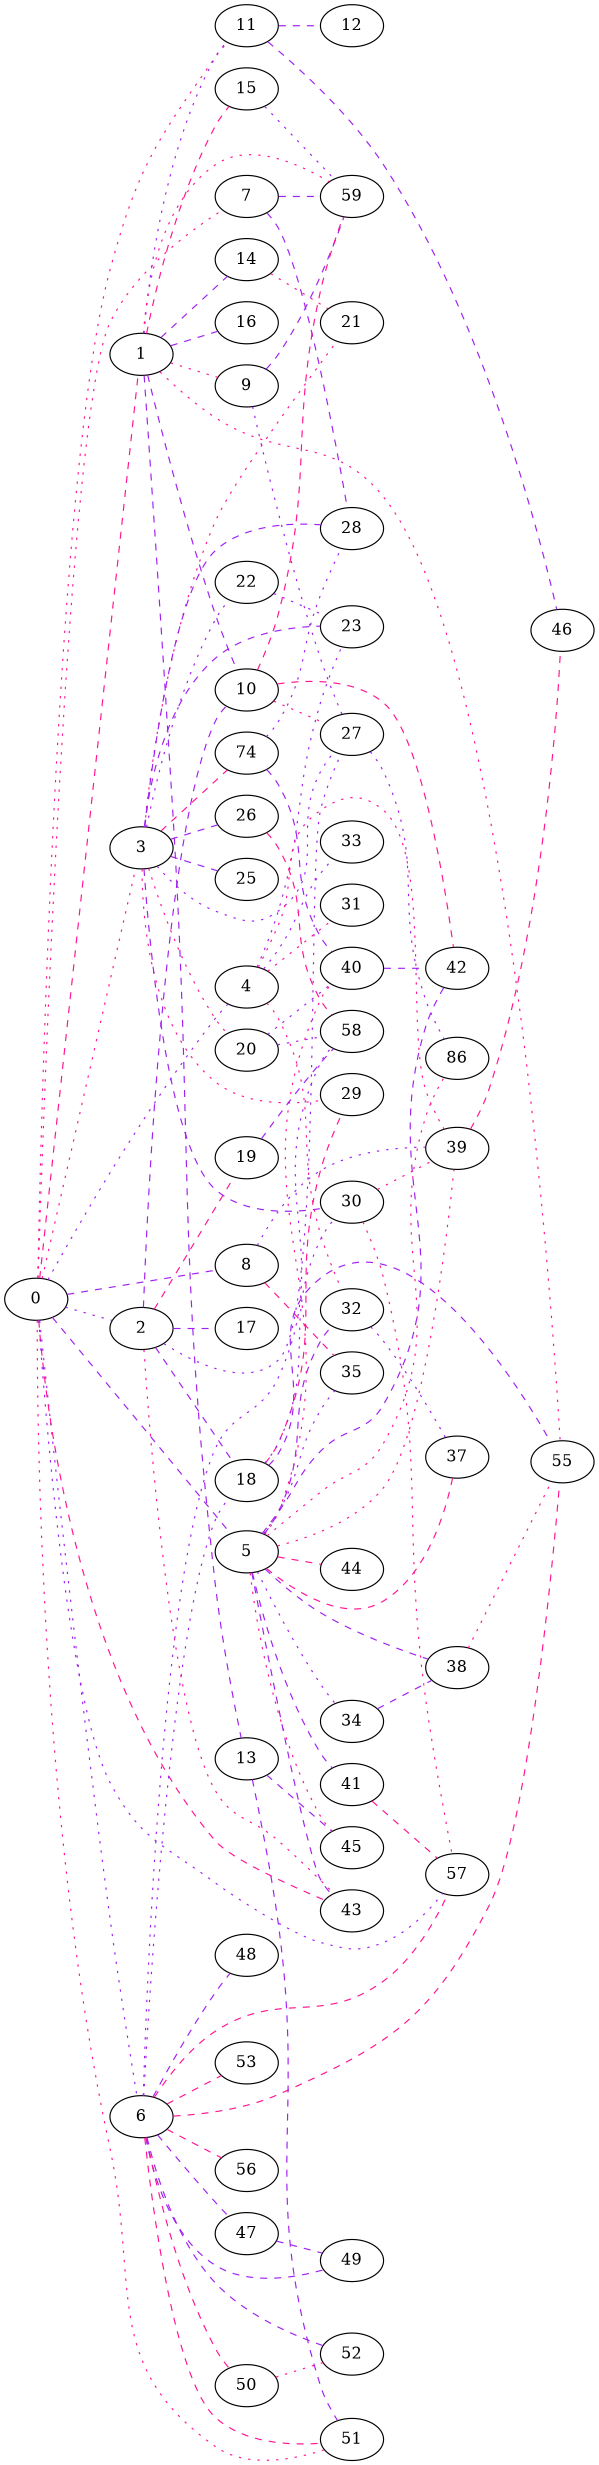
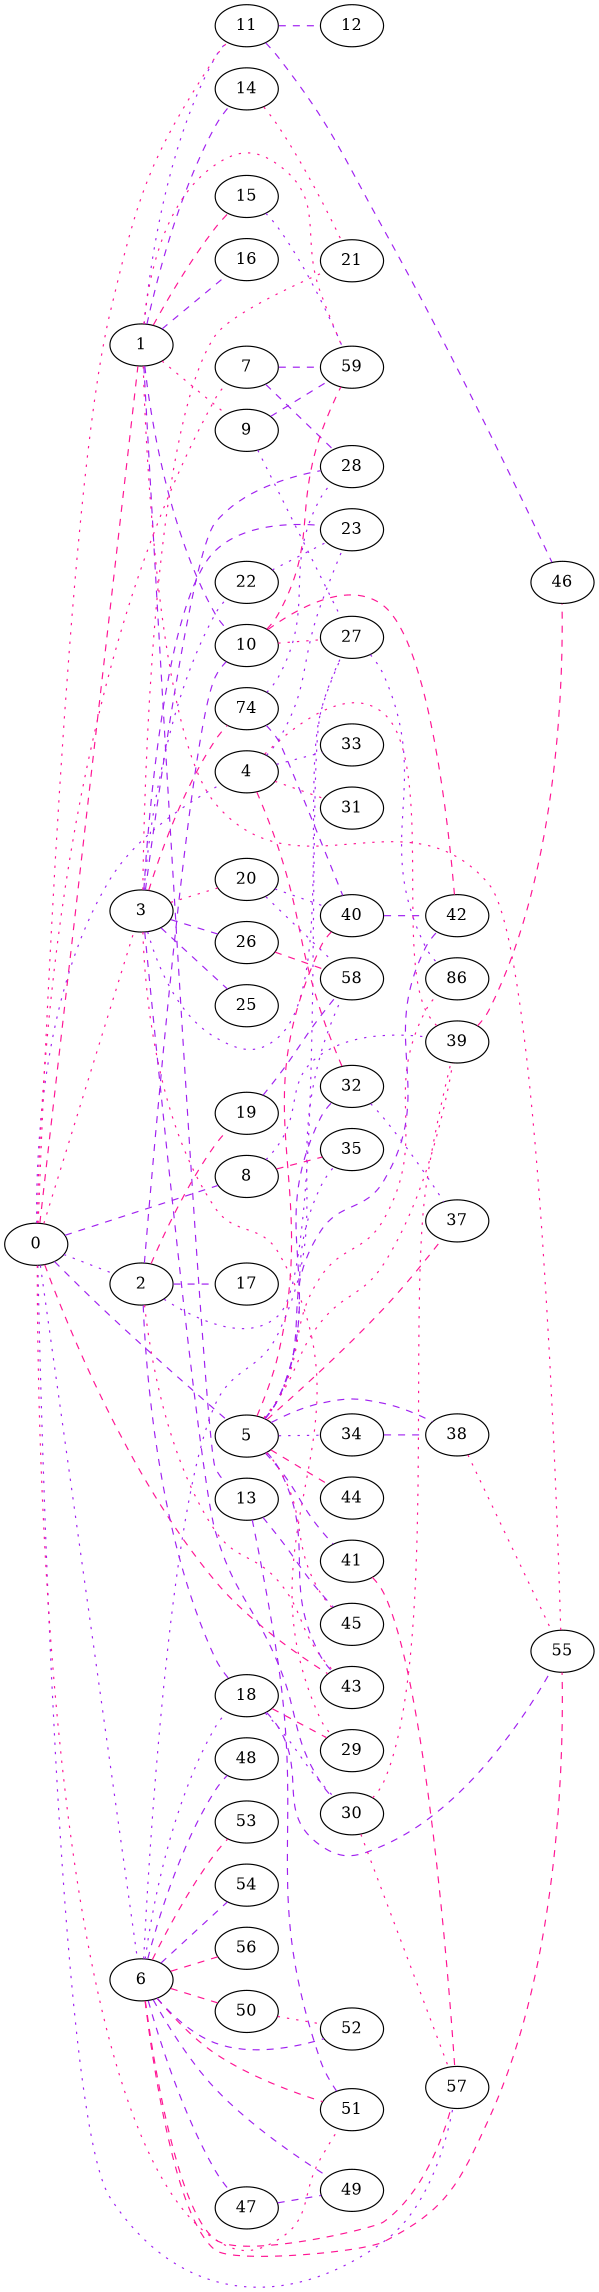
(307, 1145) -> (296, 915)
(292, 1231) -> (289, 1184)
none -> (247, 1885)
